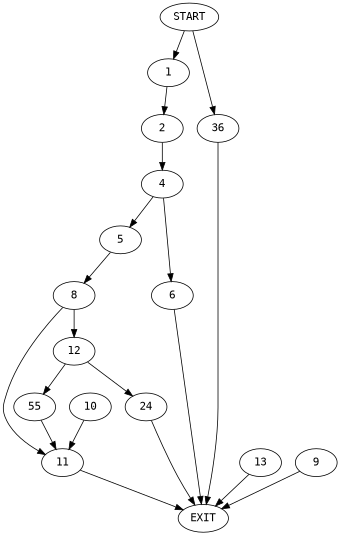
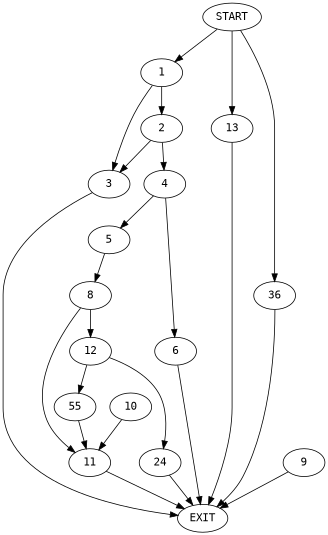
none -> (232, 69)
none -> (109, 184)
